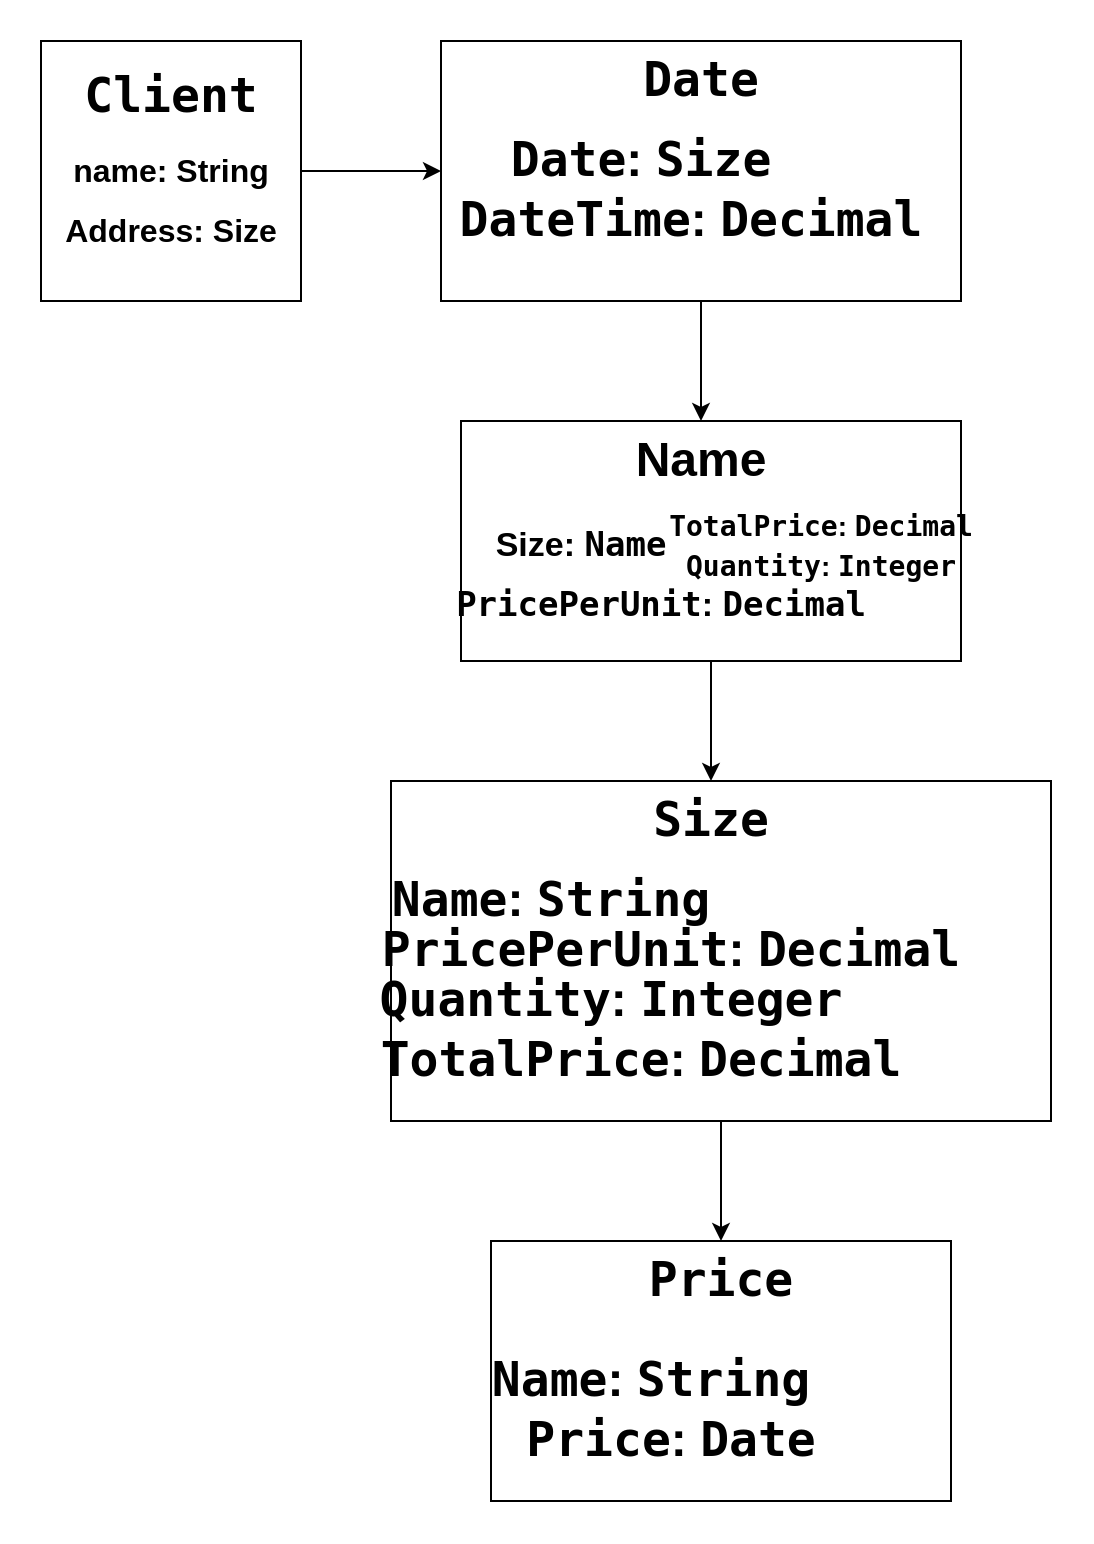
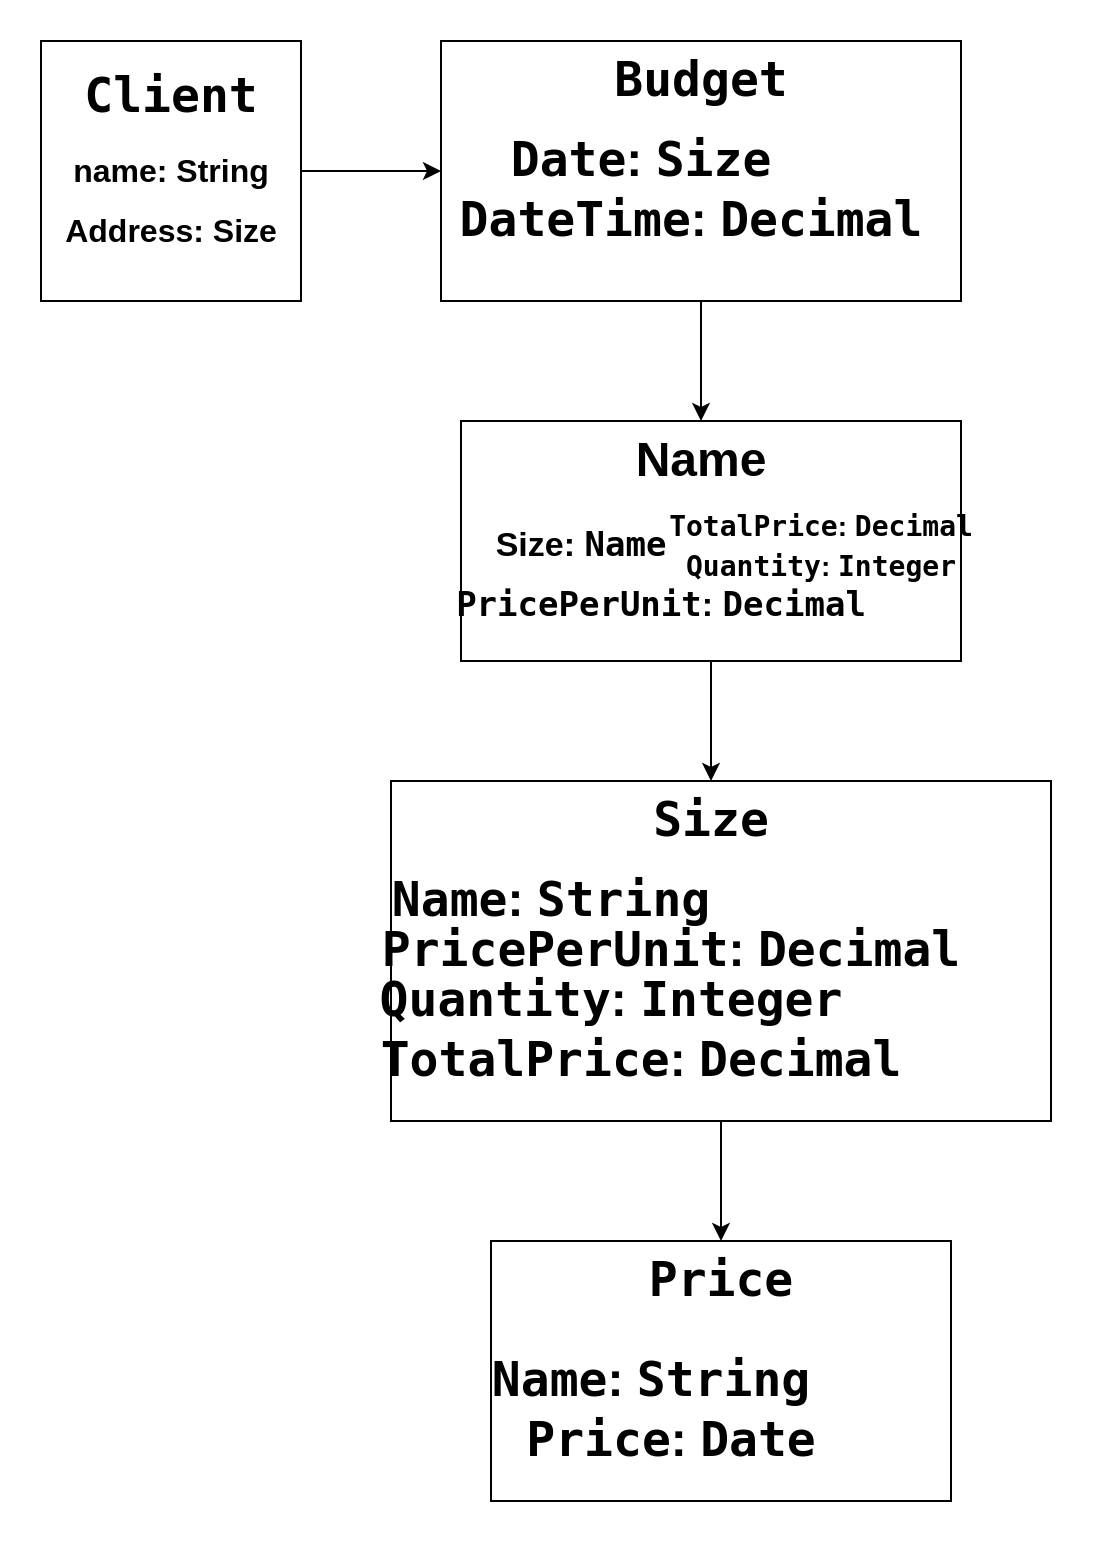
(702, 81) -> (702, 81)
